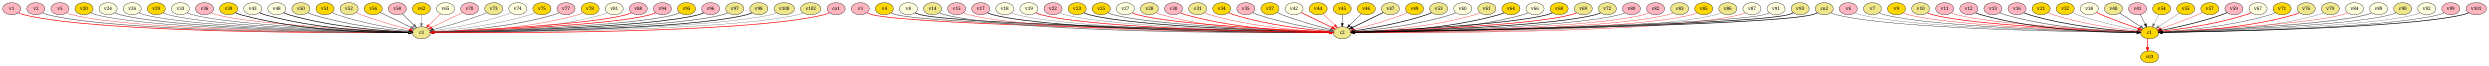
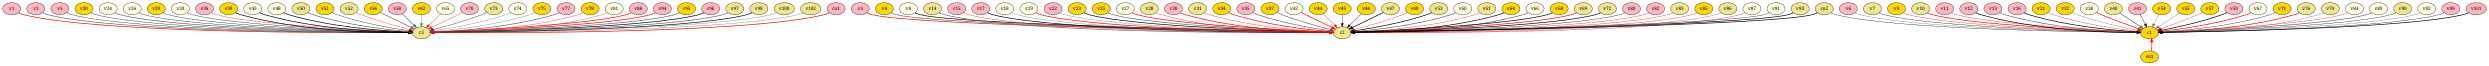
(237, 29) -> (237, 29)
(2147, 43) -> (2152, 47)
